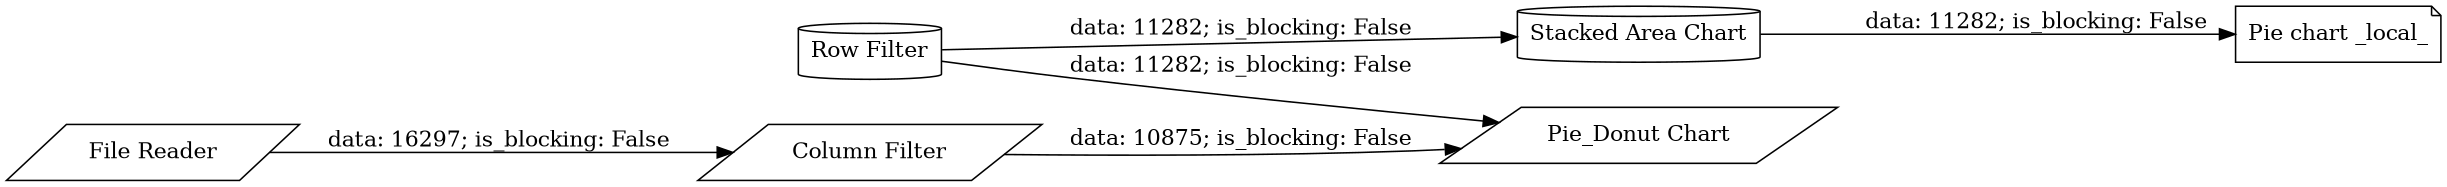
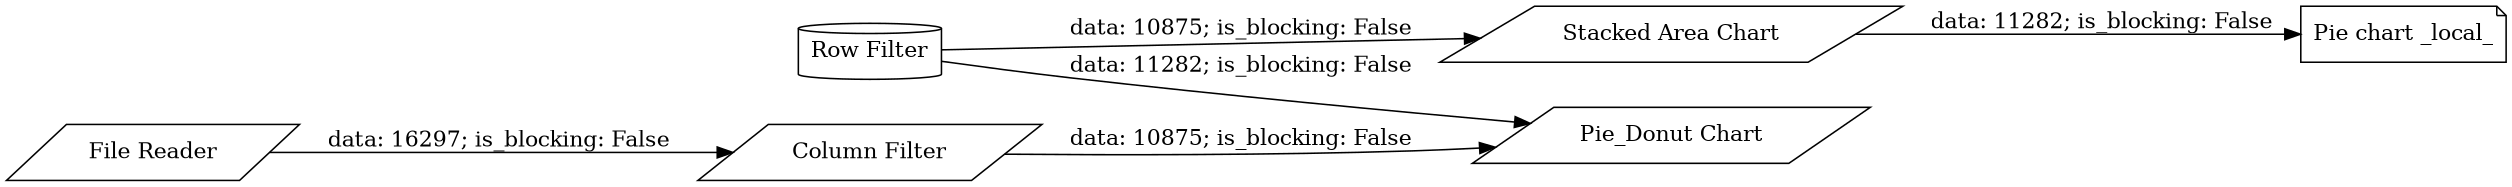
(1241, 29) -> (1241, 29)
(1639, 34) -> (1671, 34)
